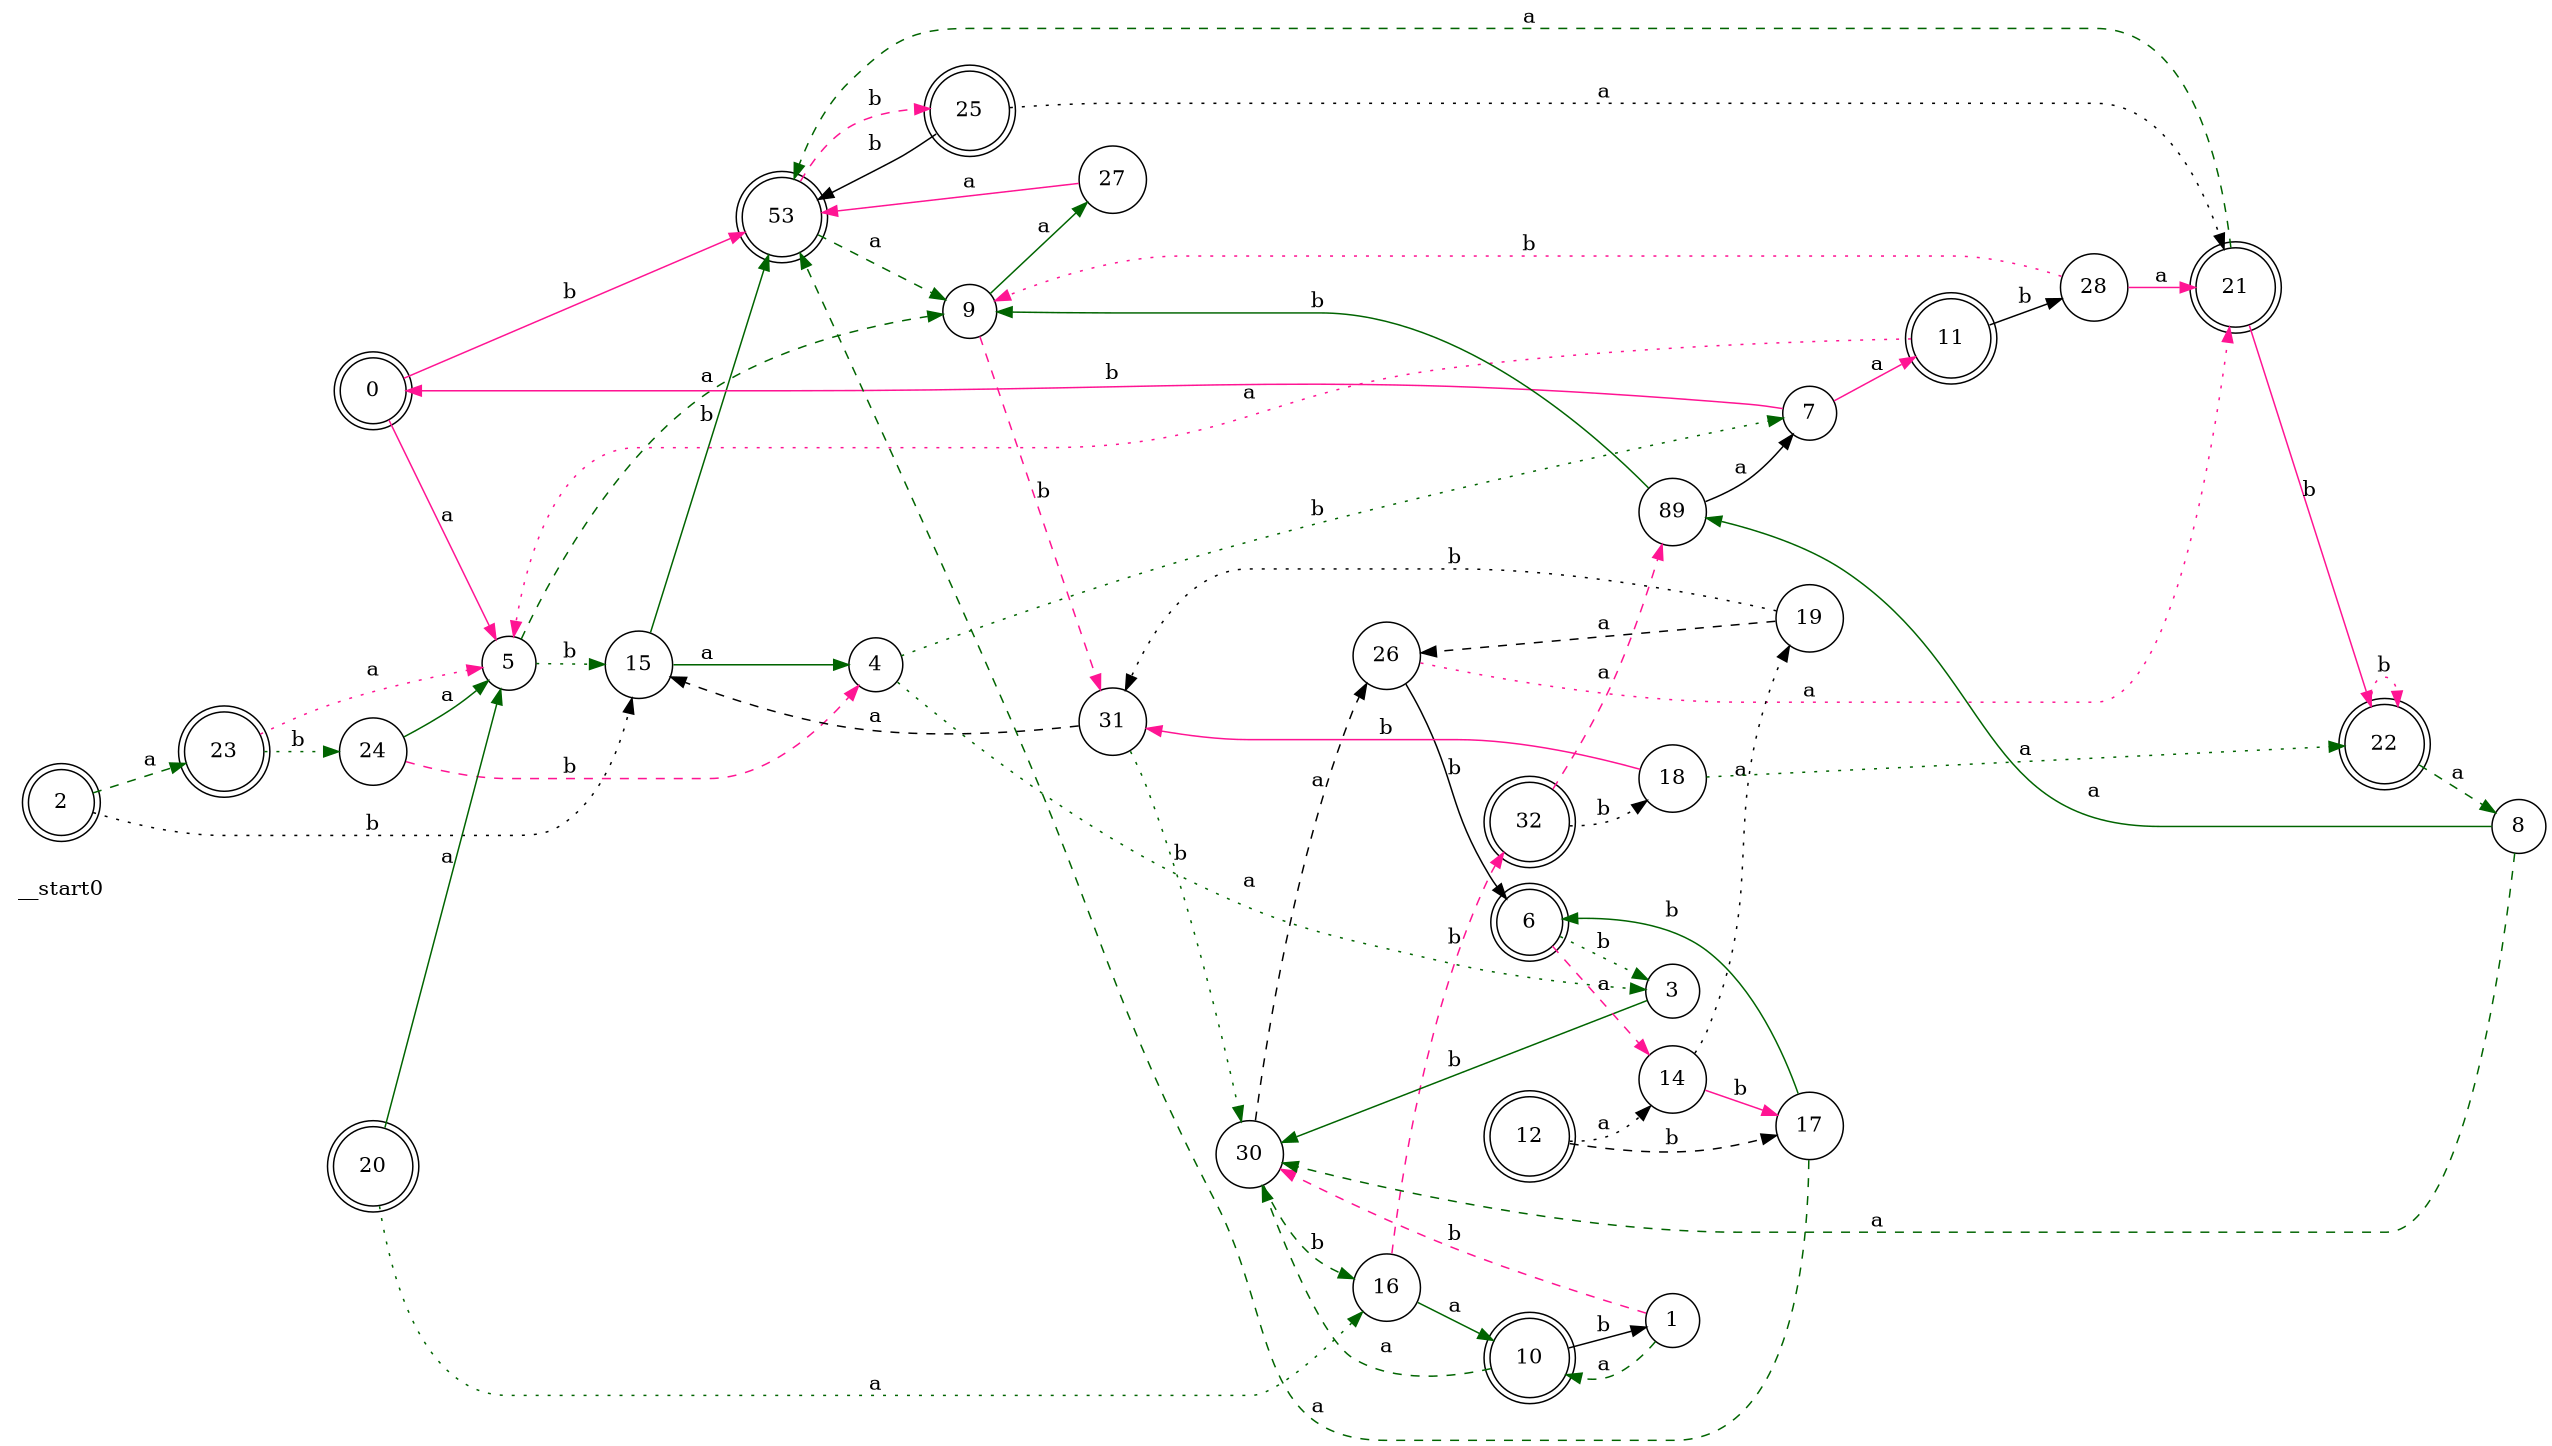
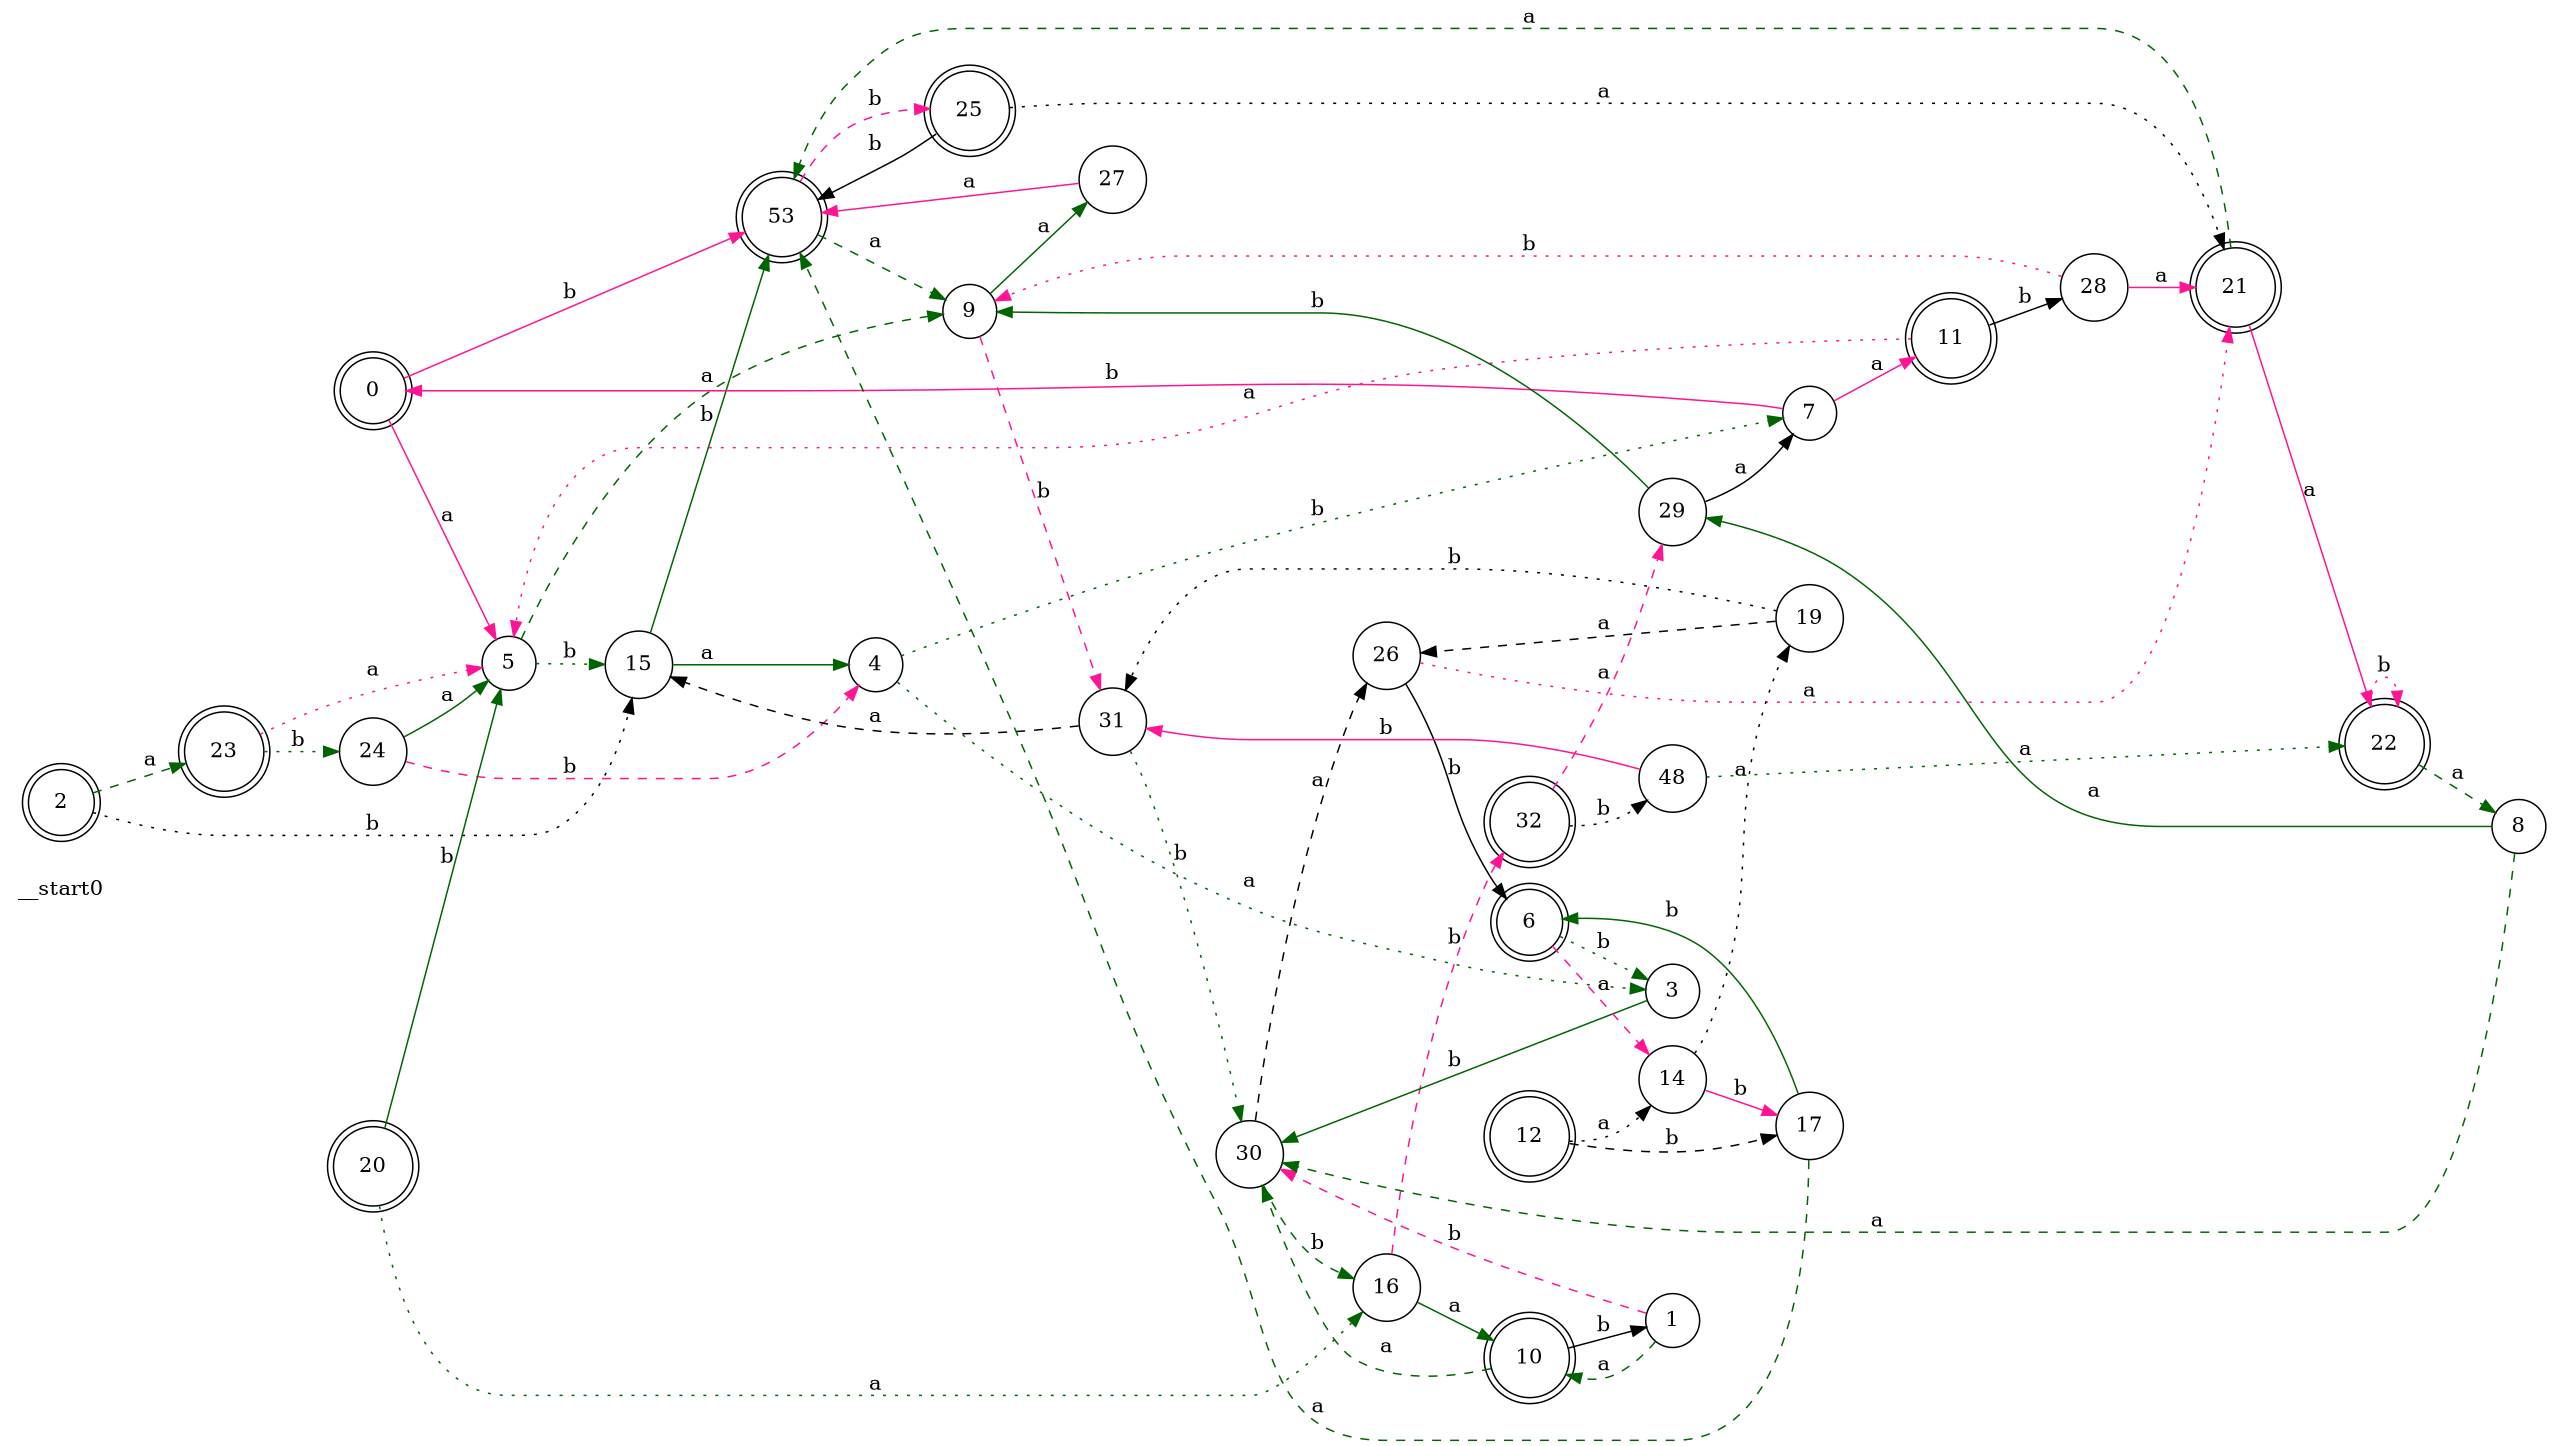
(2310, 490) -> (2310, 490)
(1673, 512) -> (1673, 512)
(1673, 779) -> (1673, 779)
(448, 857) -> (448, 857)
